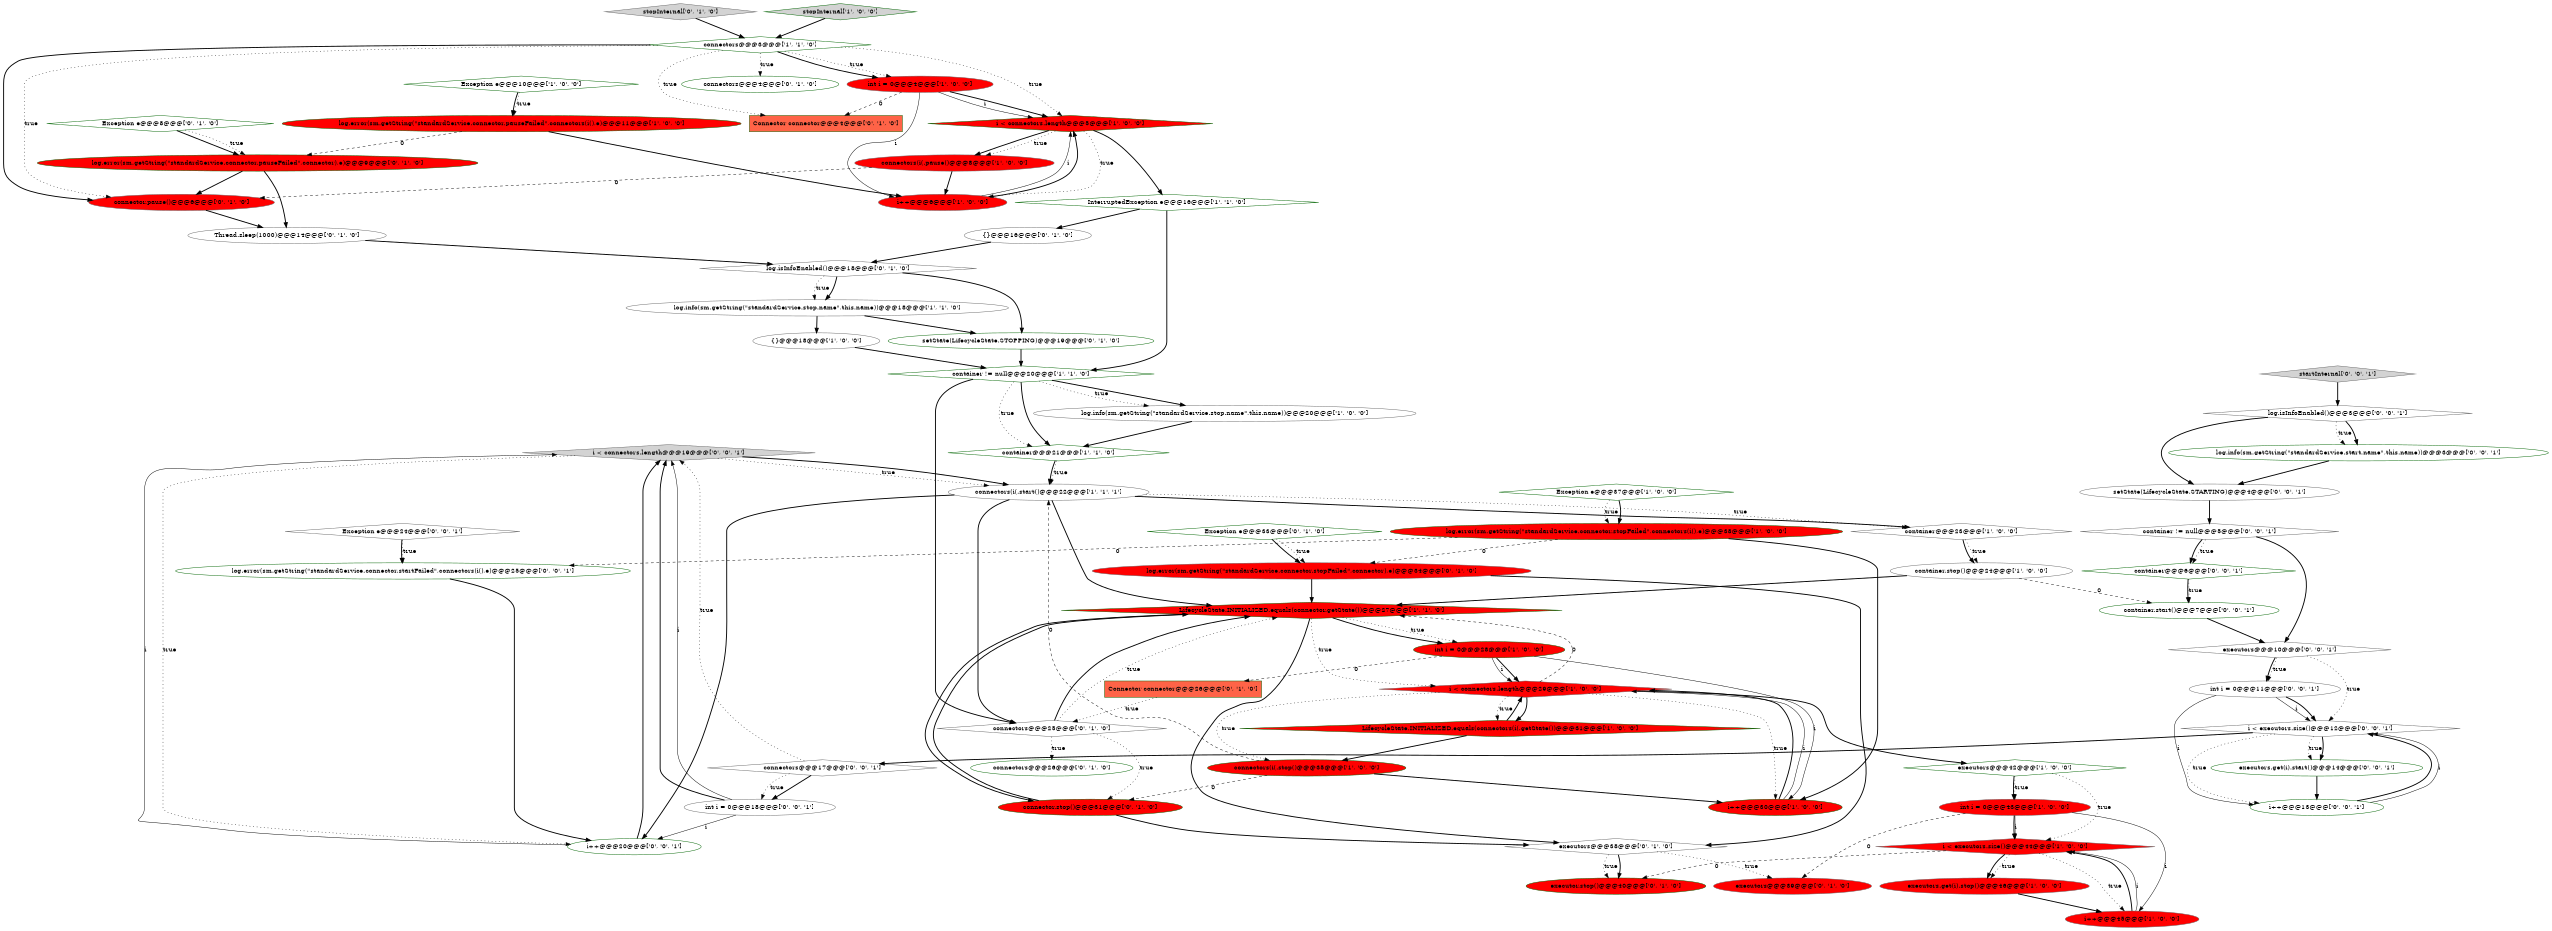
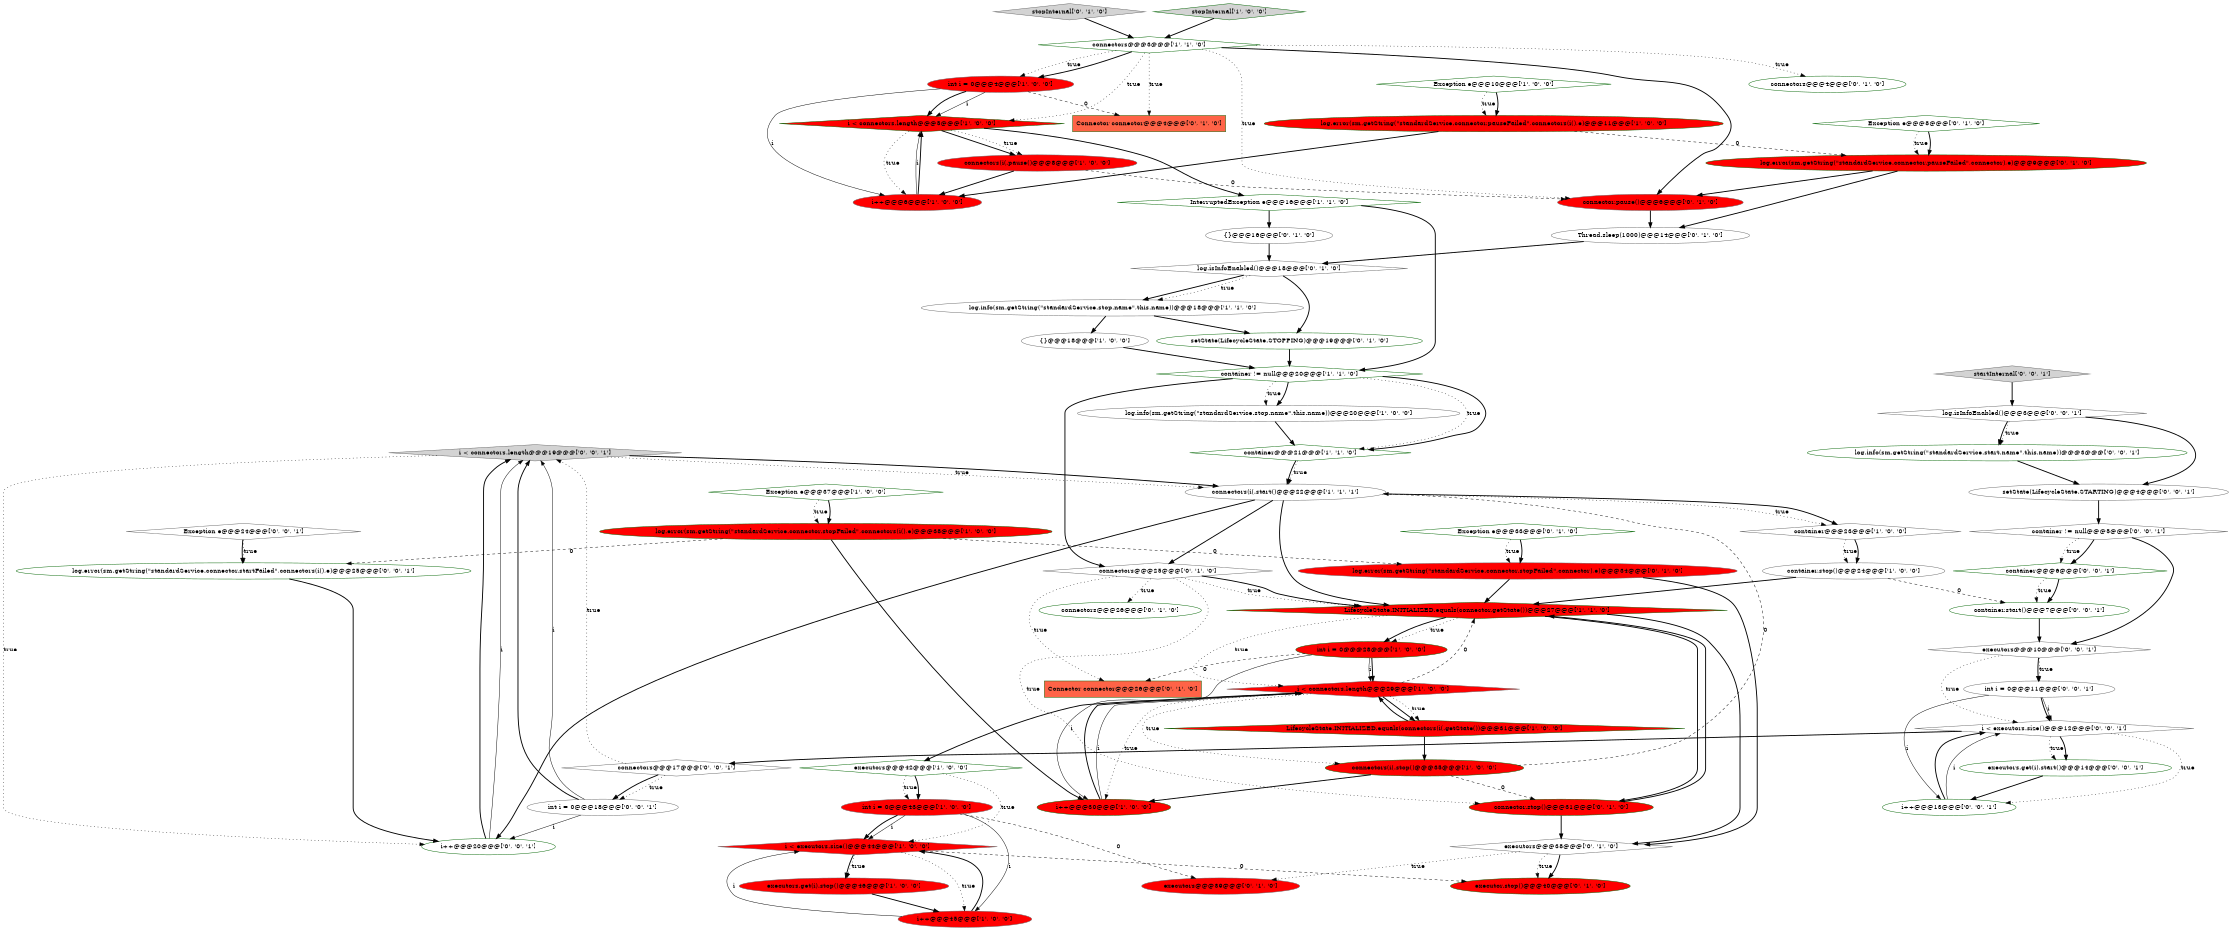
(1117, 709) -> (1030, 614)
